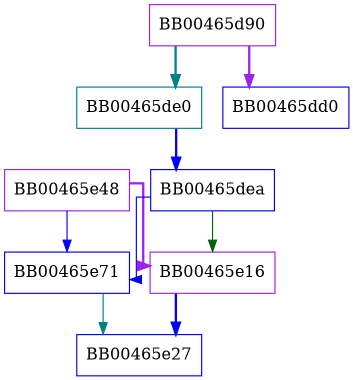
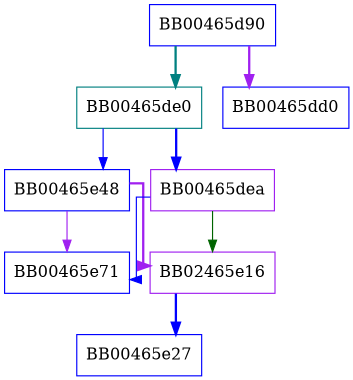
(213, 25) -> (213, 25)
none -> (103, 143)
(67, 190) -> (67, 190)
(213, 190) -> (213, 190)
(67, 226) -> (67, 226)
(213, 273) -> (213, 273)
(103, 308) -> none
